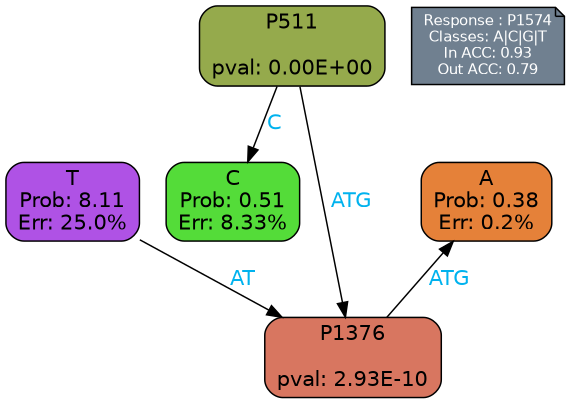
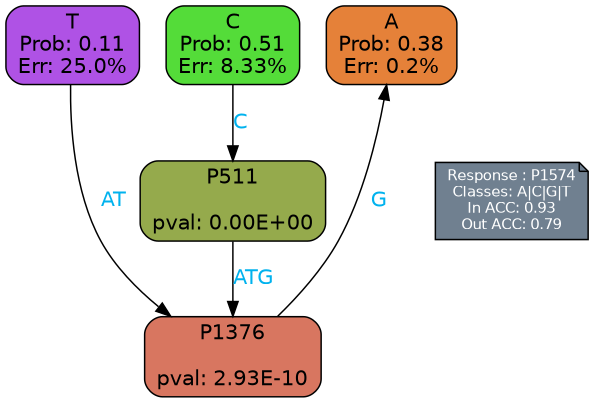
(265, 117) -> (233, 115)
(73, 202) -> (73, 45)
(449, 280) -> (379, 201)
